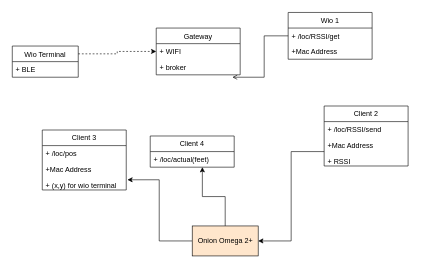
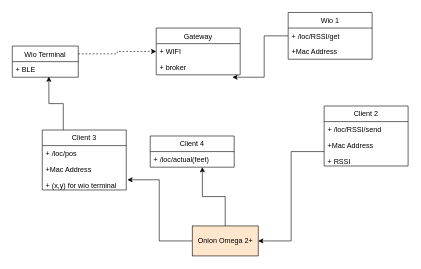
(236, 77) -> (237, 77)
none -> (56, 104)
